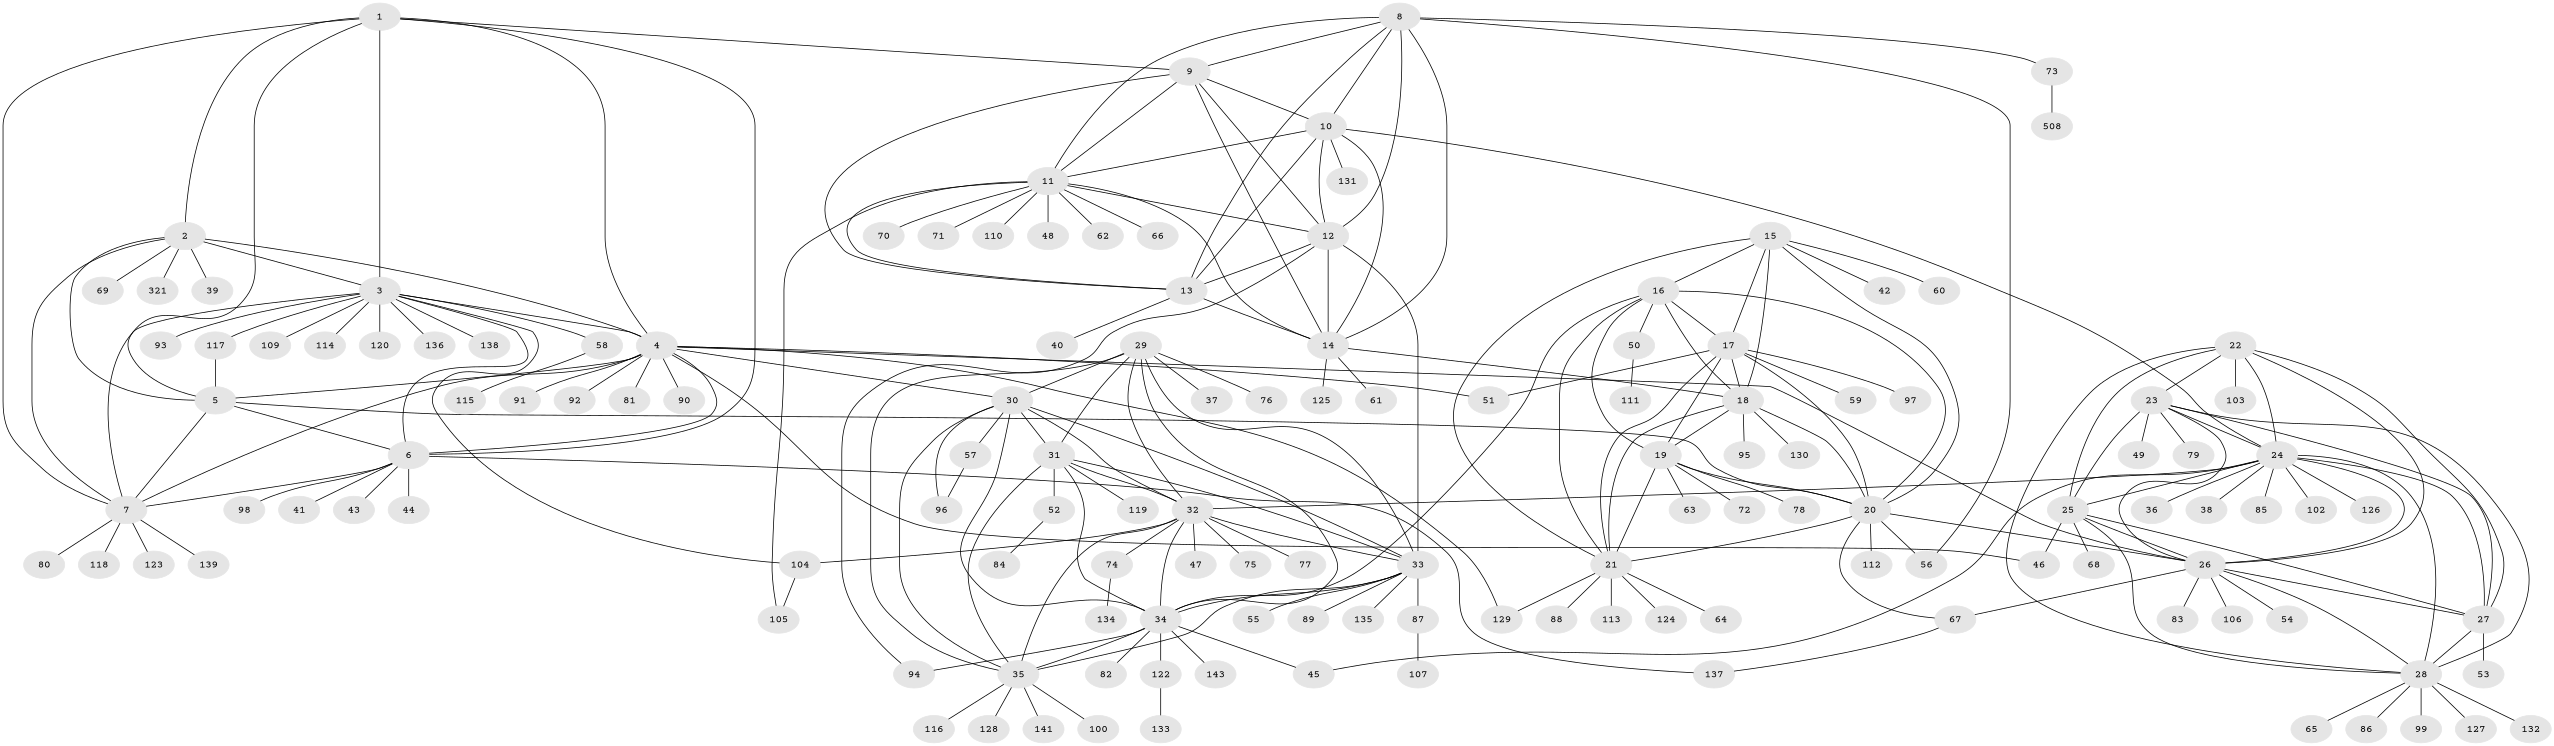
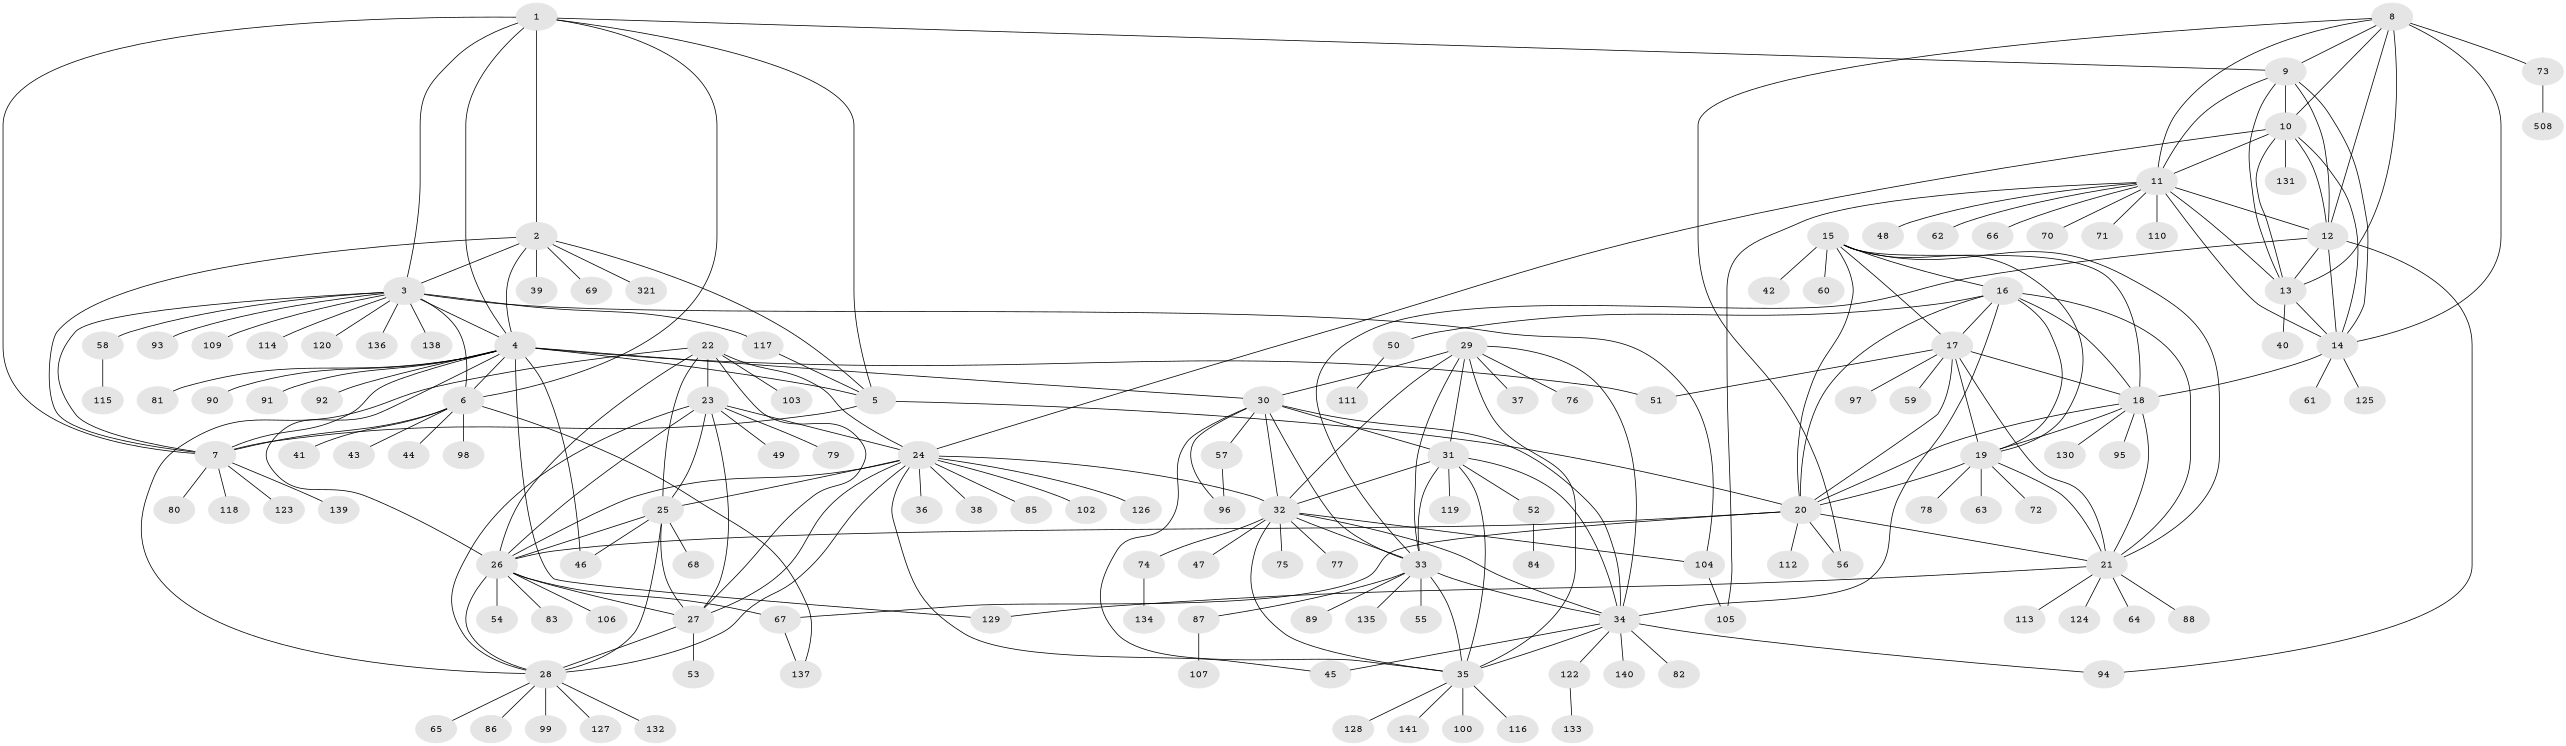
none -> (2048, 290)
(304, 426) -> none
(1215, 674) -> (1624, 674)
